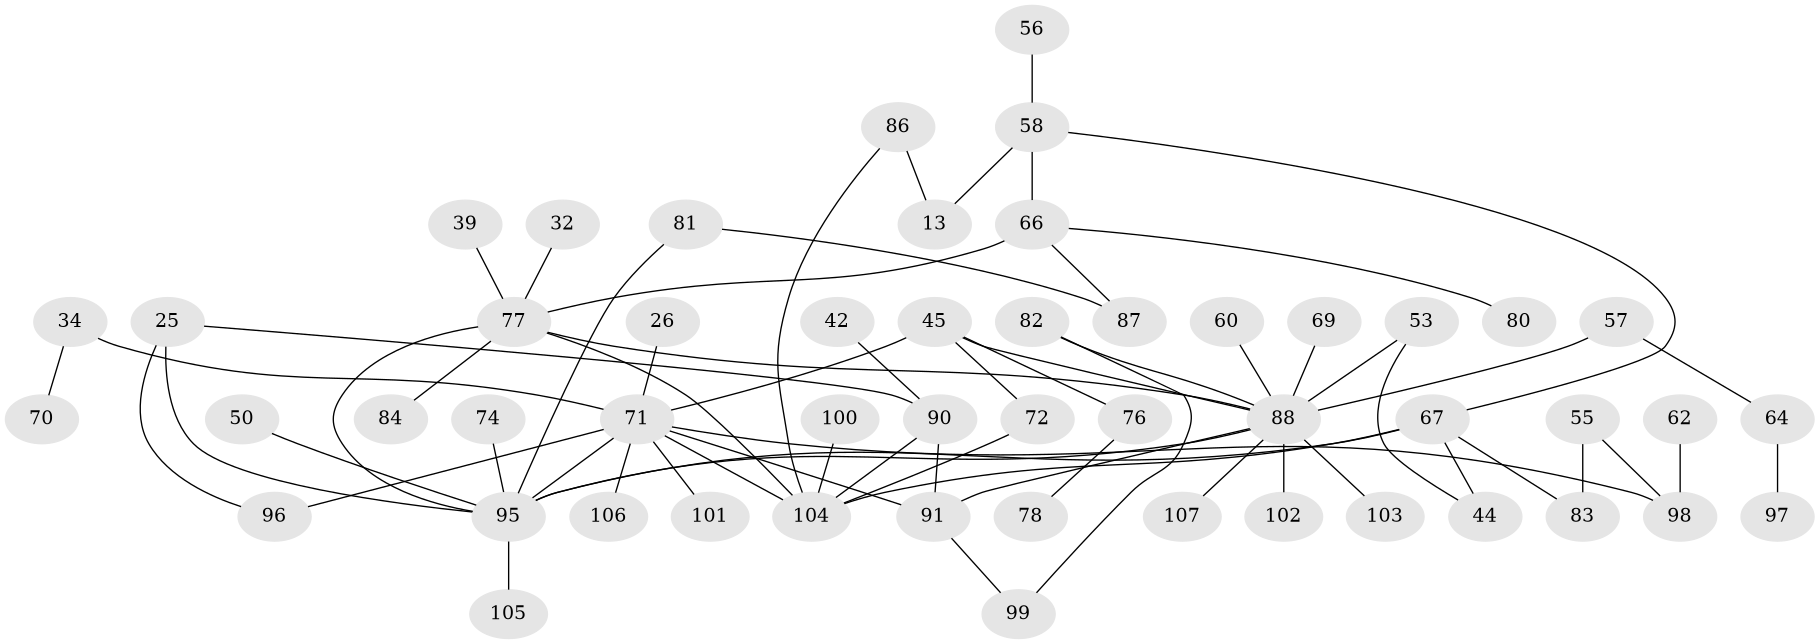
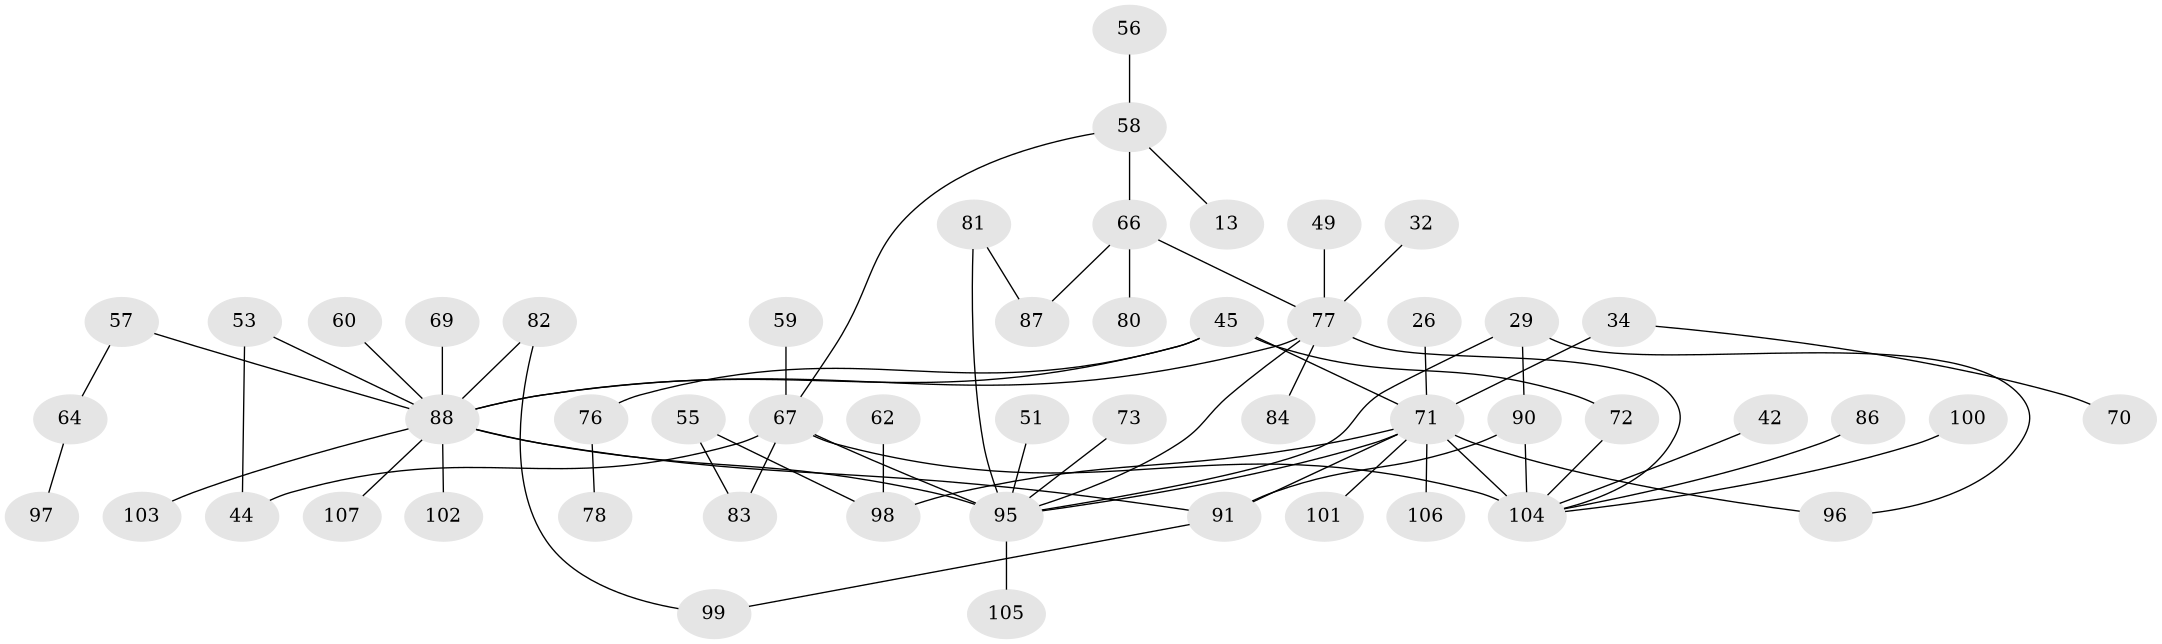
(916, 176) -> none
(465, 225) -> (1324, 225)
(168, 322) -> (1522, 322)
none -> (786, 322)
(898, 379) -> (1668, 462)
(242, 419) -> (1032, 419)
(488, 419) -> (1130, 419)
